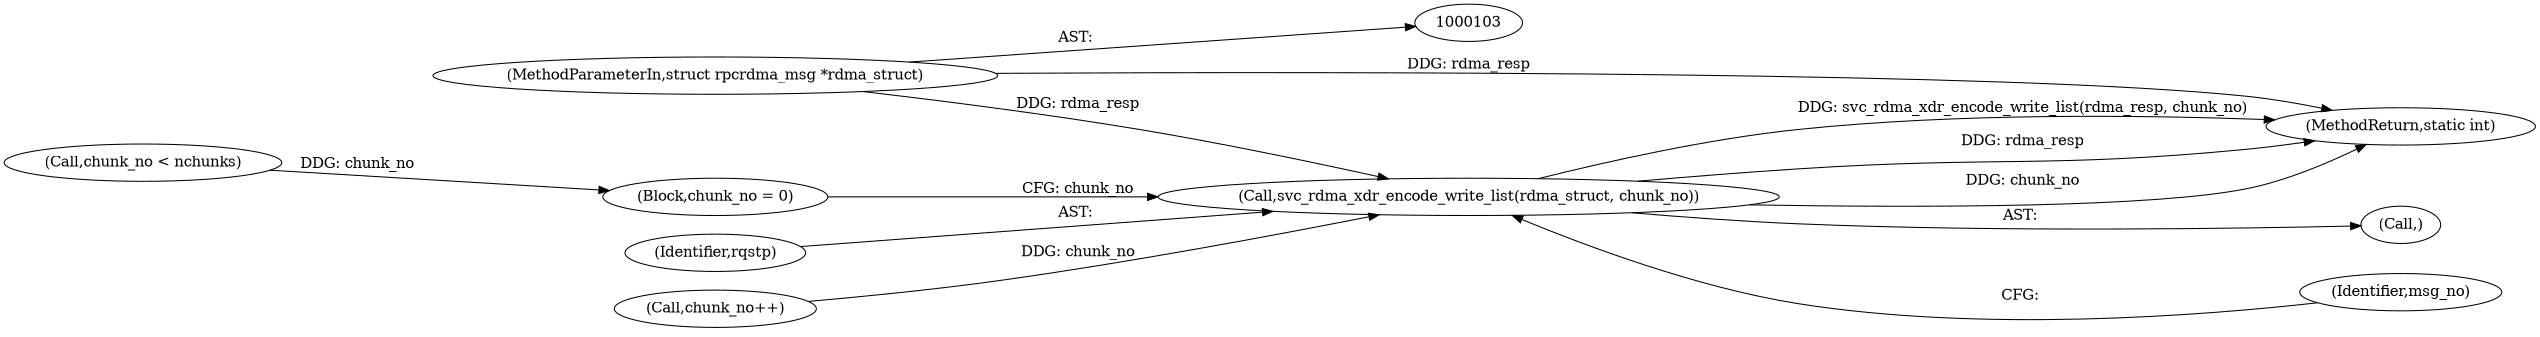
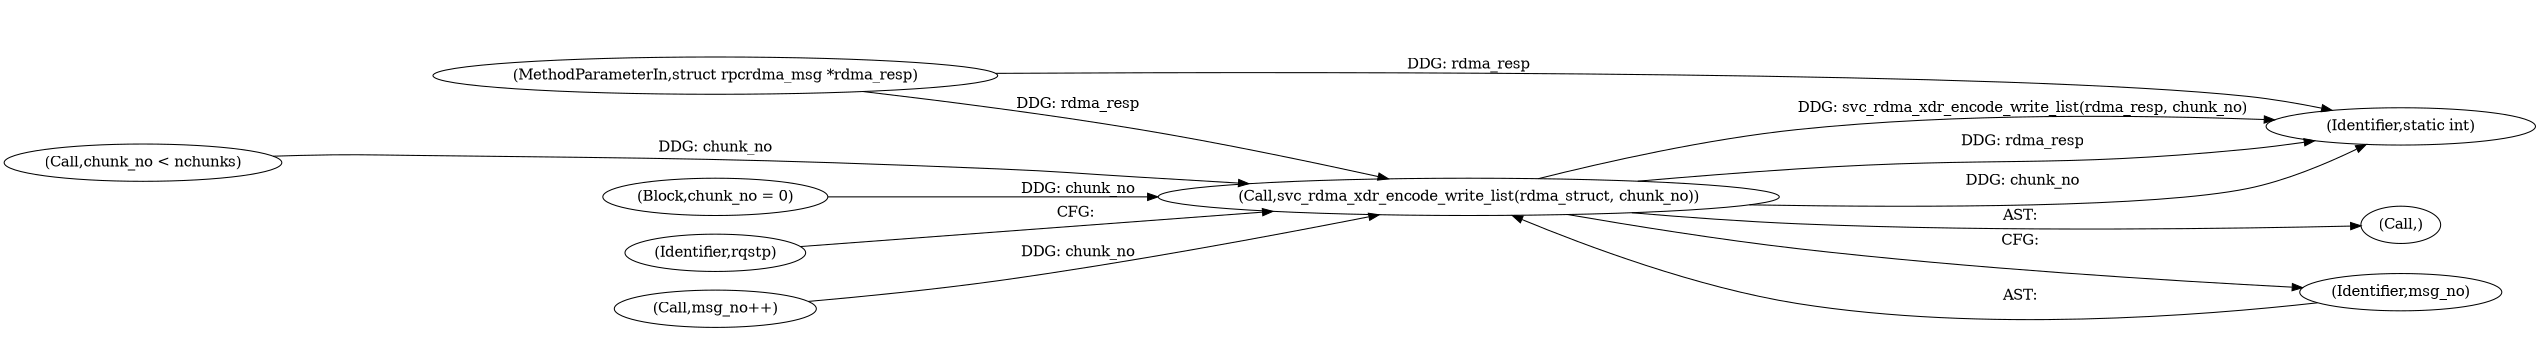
(1469, 23) -> none
(715, 76) -> (715, 76)
(2401, 126) -> (2401, 126)
(434, 180) -> (756, 160)
(1078, 189) -> (1078, 189)
(1078, 213) -> (1078, 213)
none -> (1929, 262)
(2023, 296) -> (2023, 296)
(715, 309) -> (715, 309)
